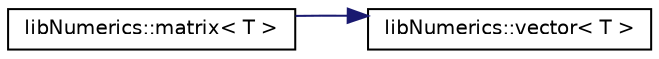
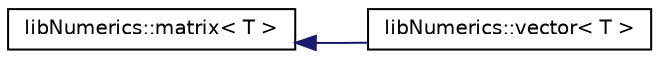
(322, 16) -> (342, 43)
